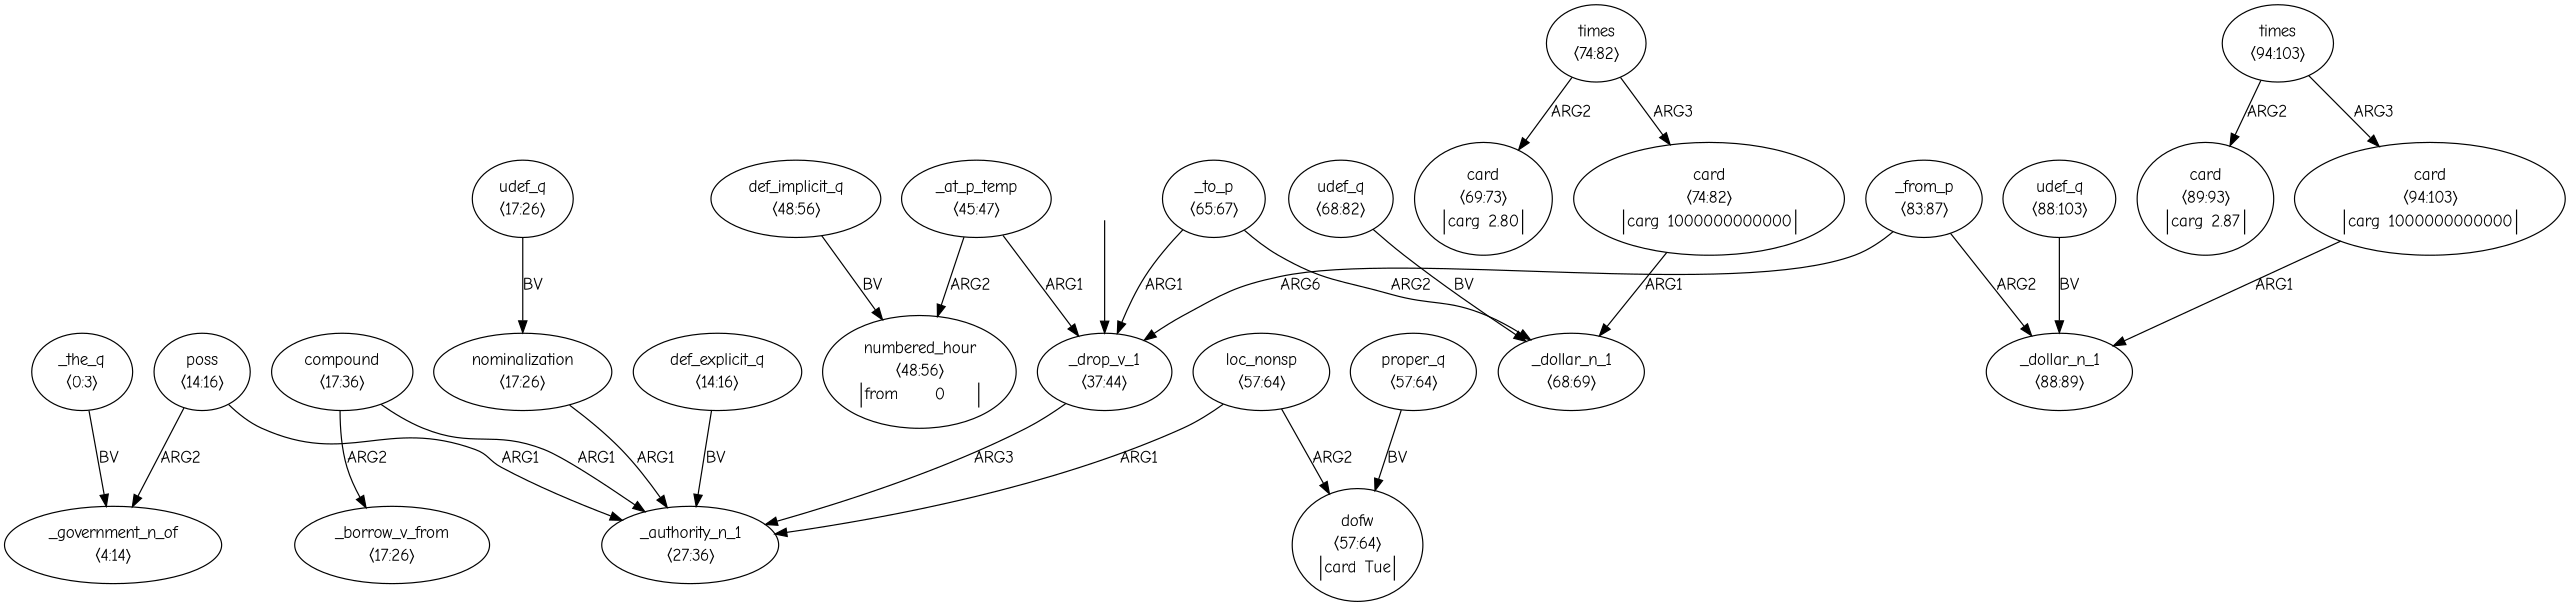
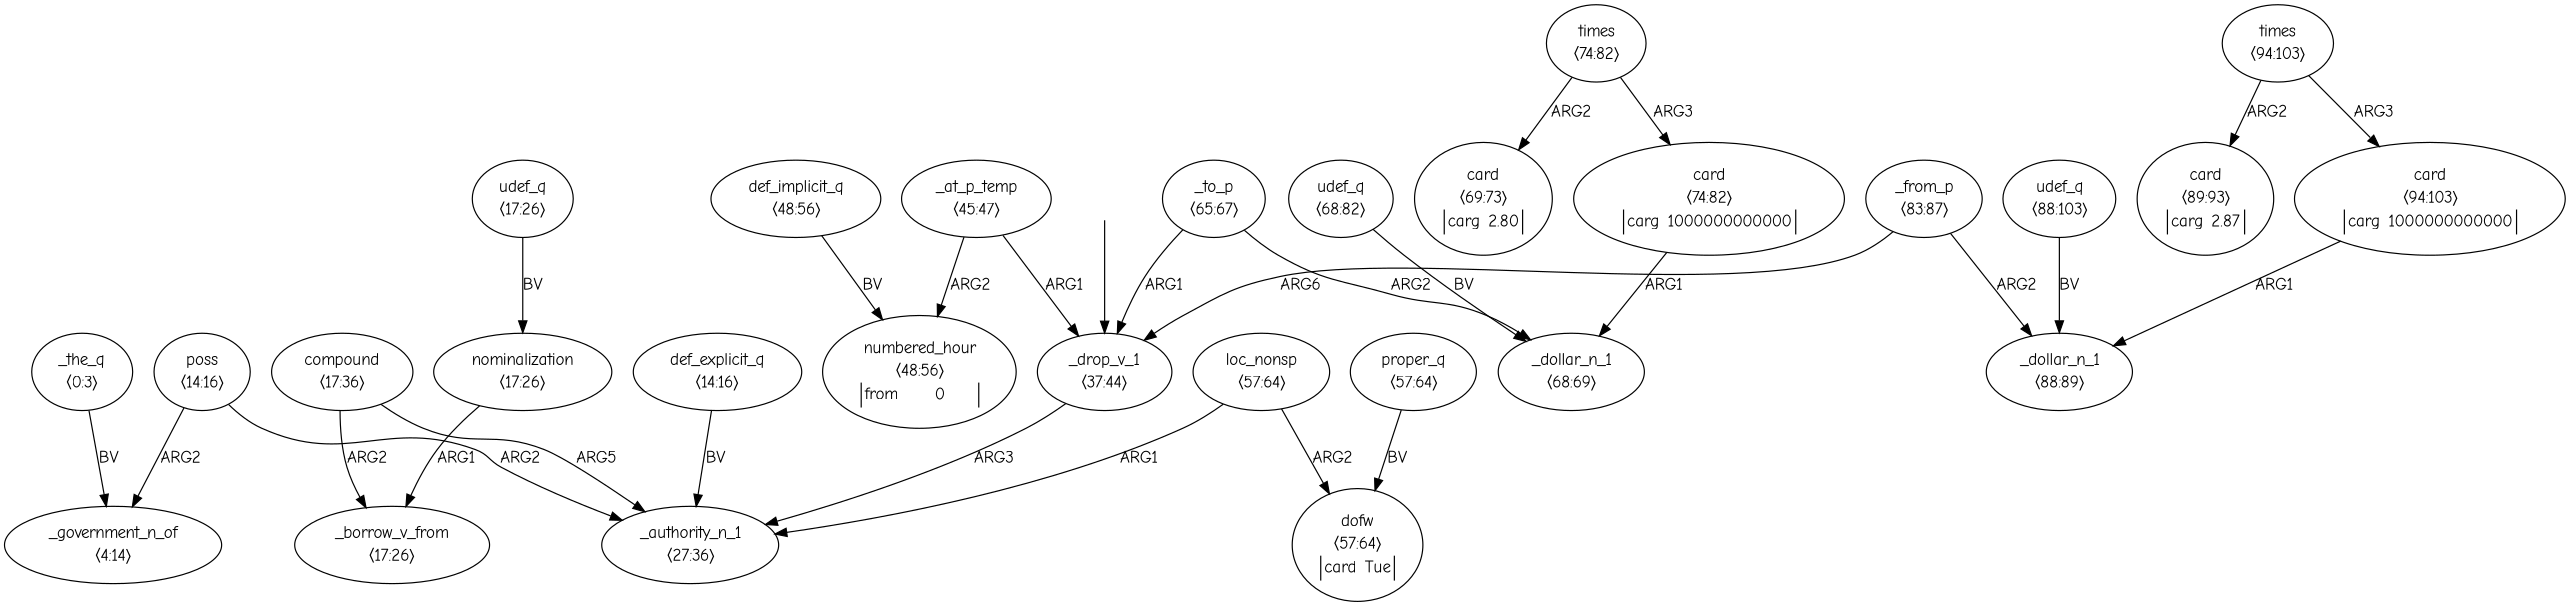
(619, 447) -> (438, 449)
(520, 458) -> (520, 458)
(596, 458) -> (596, 458)
